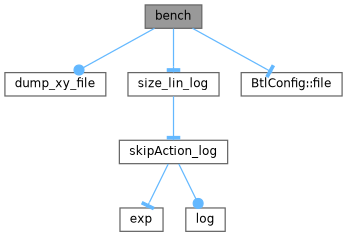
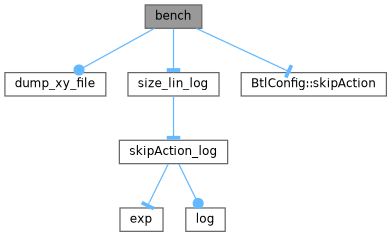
(292, 84) -> (314, 84)
